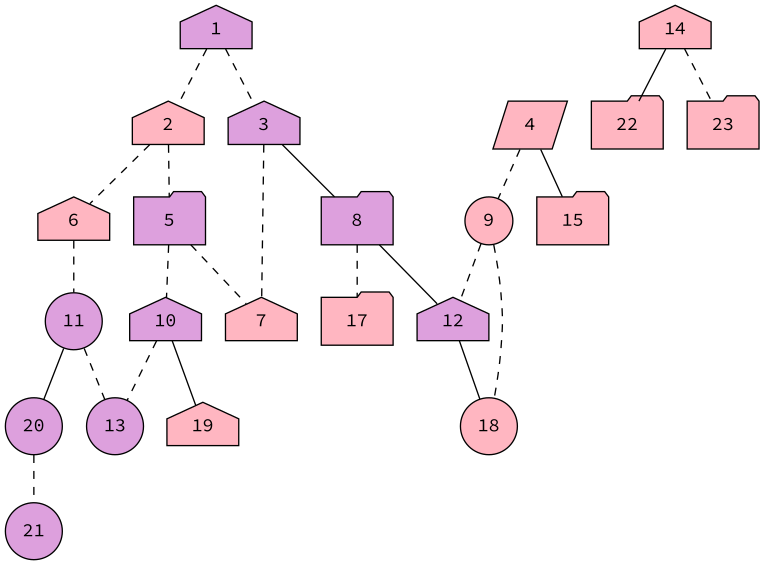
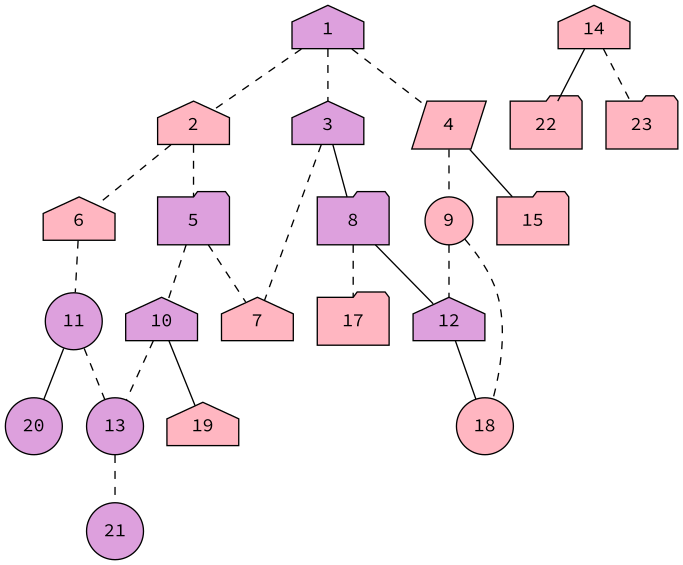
none -> (389, 77)
(34, 479) -> (115, 479)
